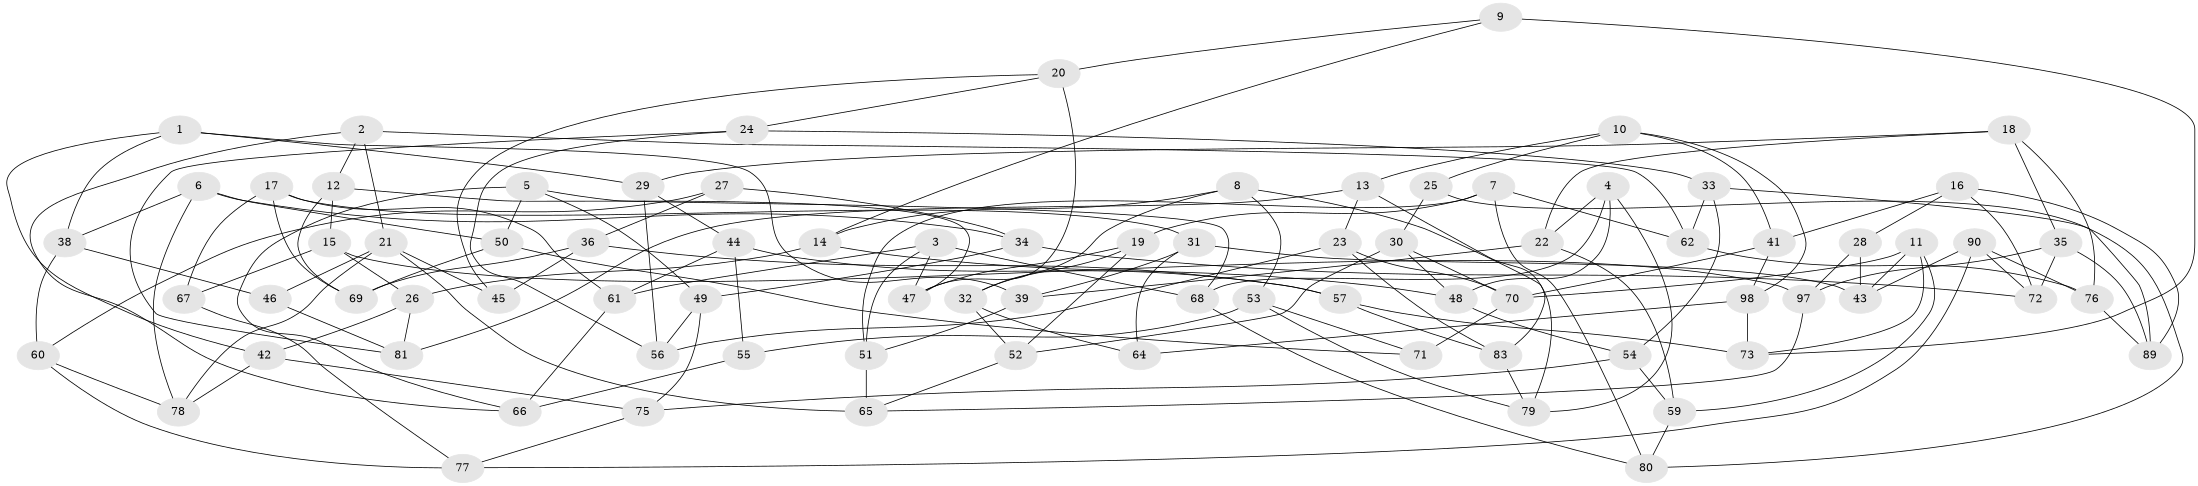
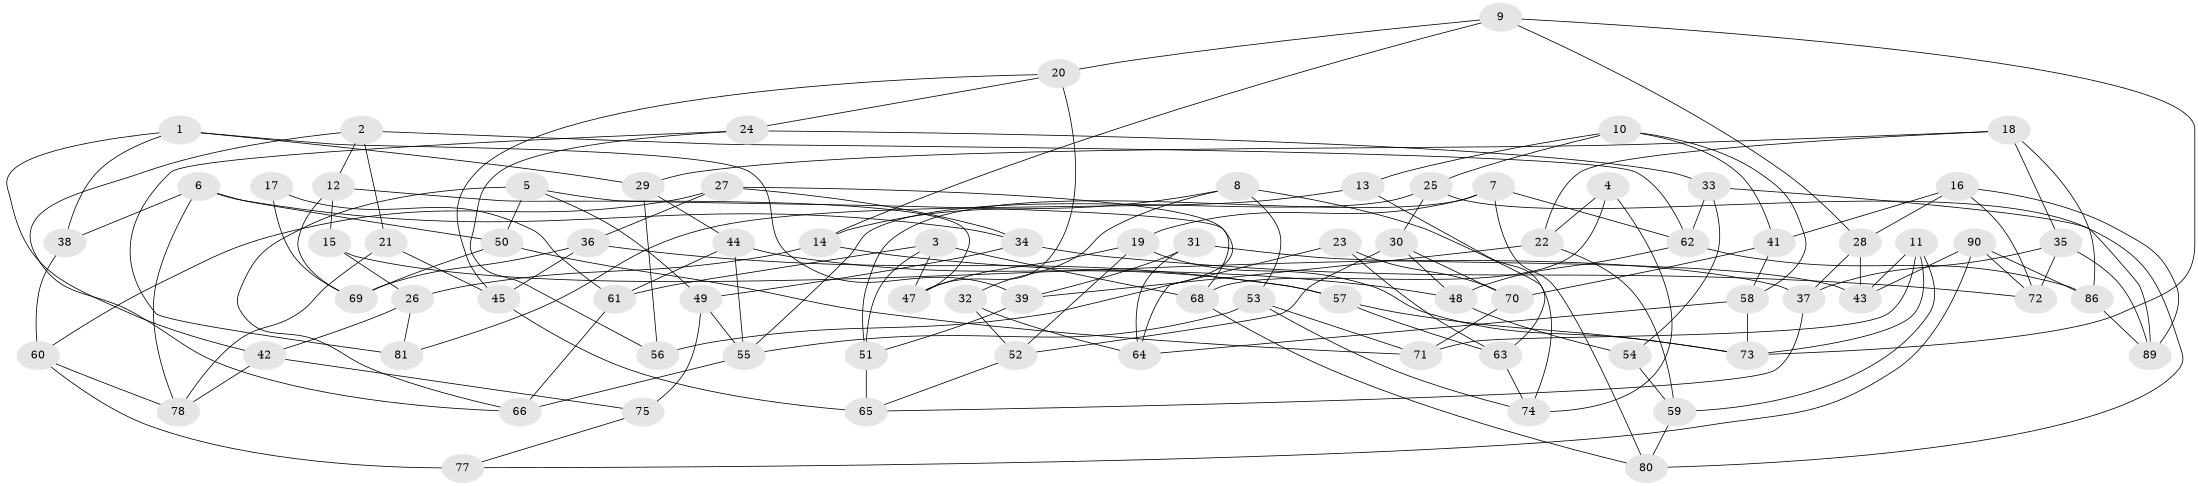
none -> (1693, 114)
none -> (1034, 197)
none -> (1060, 204)
(734, 212) -> none
(1350, 218) -> none
(1598, 255) -> (1609, 260)
(1087, 263) -> (1409, 306)
(1709, 283) -> (1697, 334)
(184, 299) -> none
(270, 299) -> none
(1748, 299) -> (1748, 299)
(1804, 299) -> (1804, 299)
(2092, 299) -> (2092, 299)
(679, 327) -> (723, 327)
(1501, 356) -> (1501, 356)
(604, 381) -> (689, 387)
(1137, 388) -> none
(1529, 412) -> (1529, 412)
